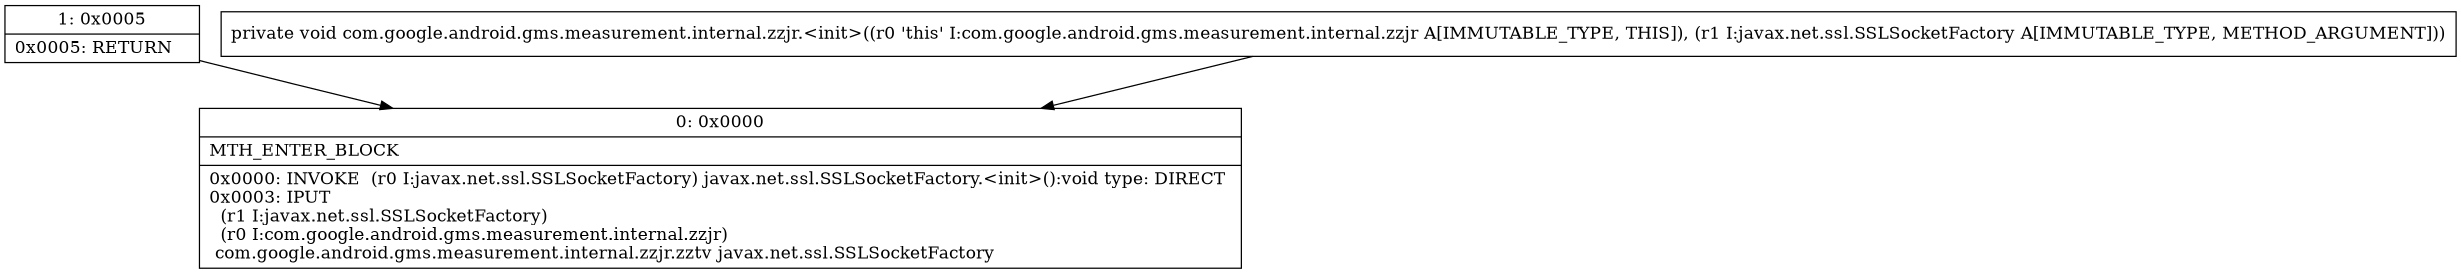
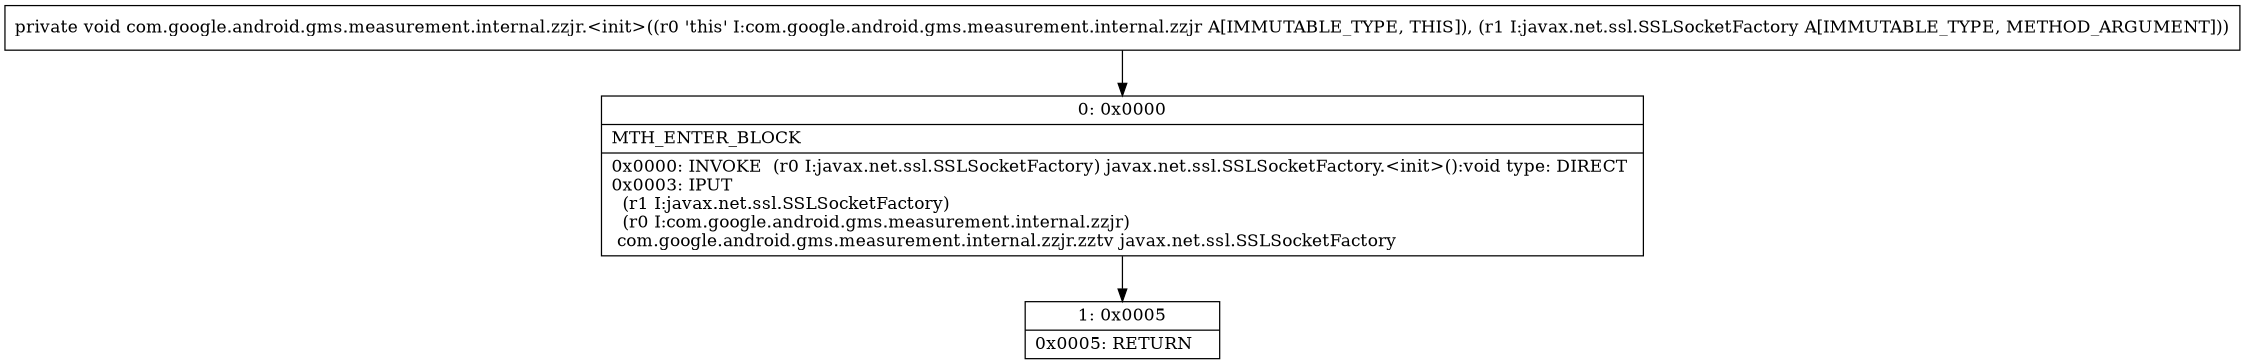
(290, 83) -> (1122, 272)
